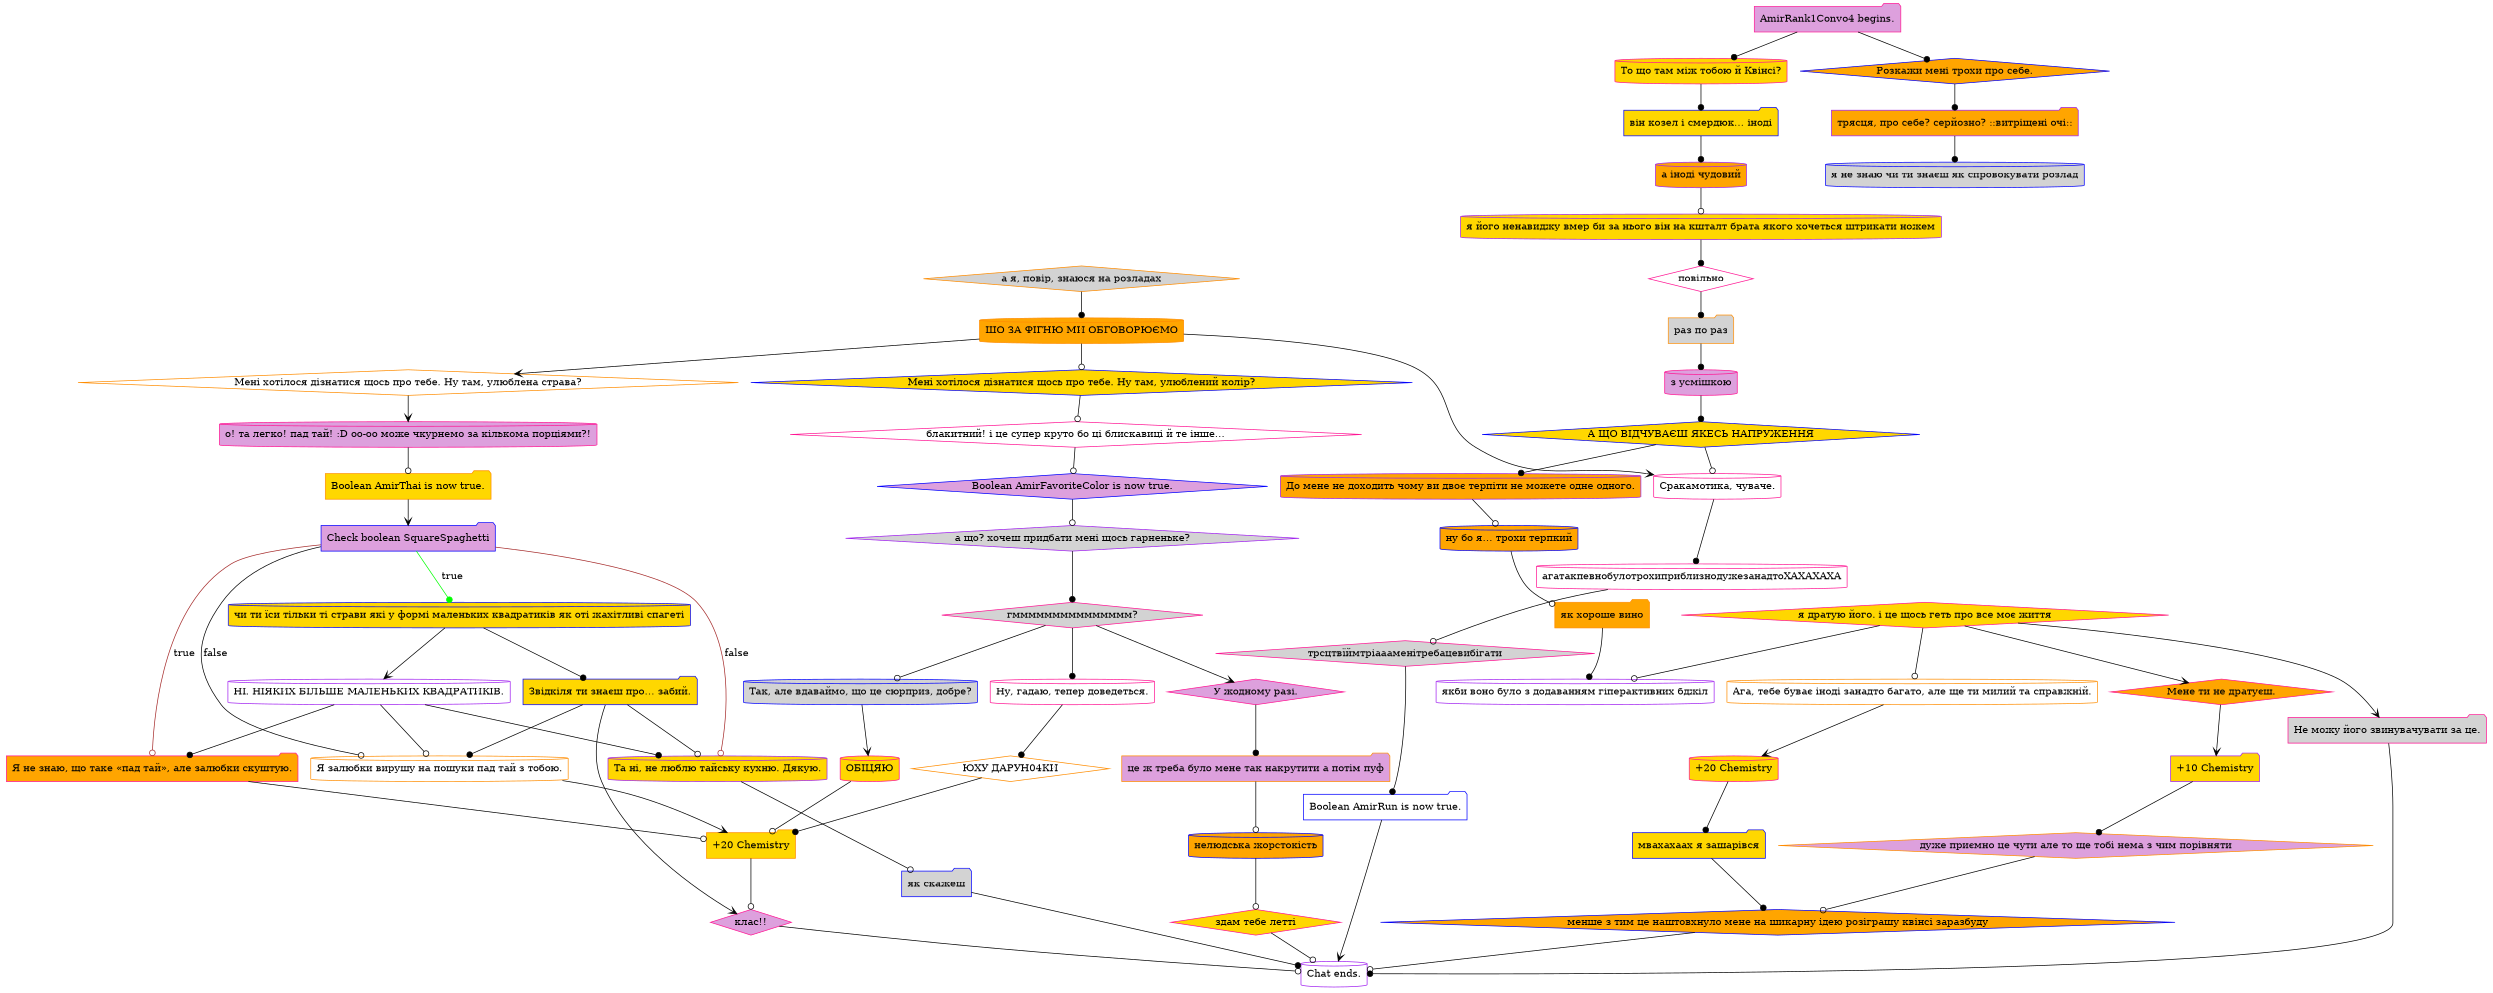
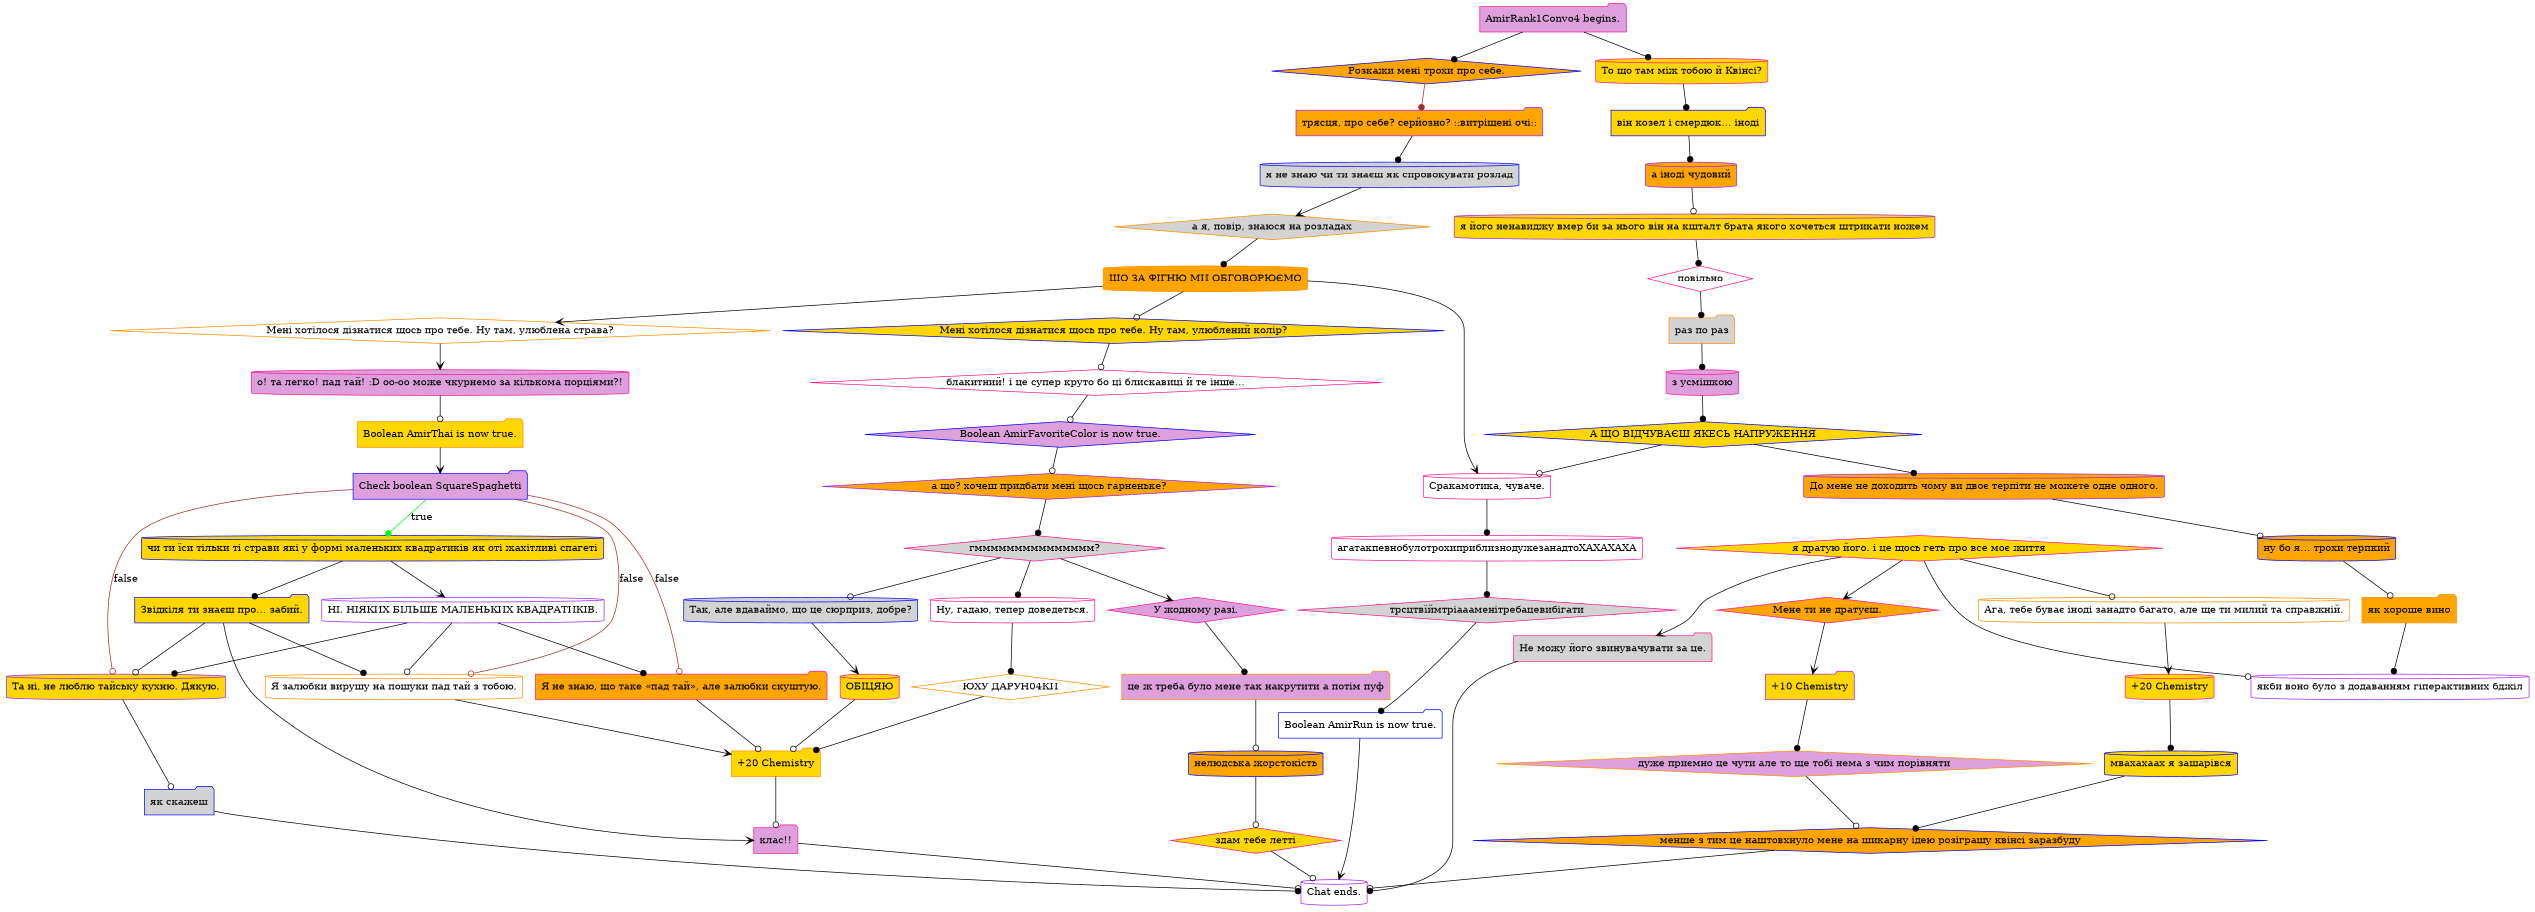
(1955, 94) -> (1423, 94)
none -> (1332, 200)
(1072, 538) -> (1049, 486)
(1521, 610) -> (1487, 576)
(185, 654) -> (667, 579)
(203, 669) -> (617, 601)
(1699, 846) -> (2171, 764)
(751, 922) -> (776, 841)
